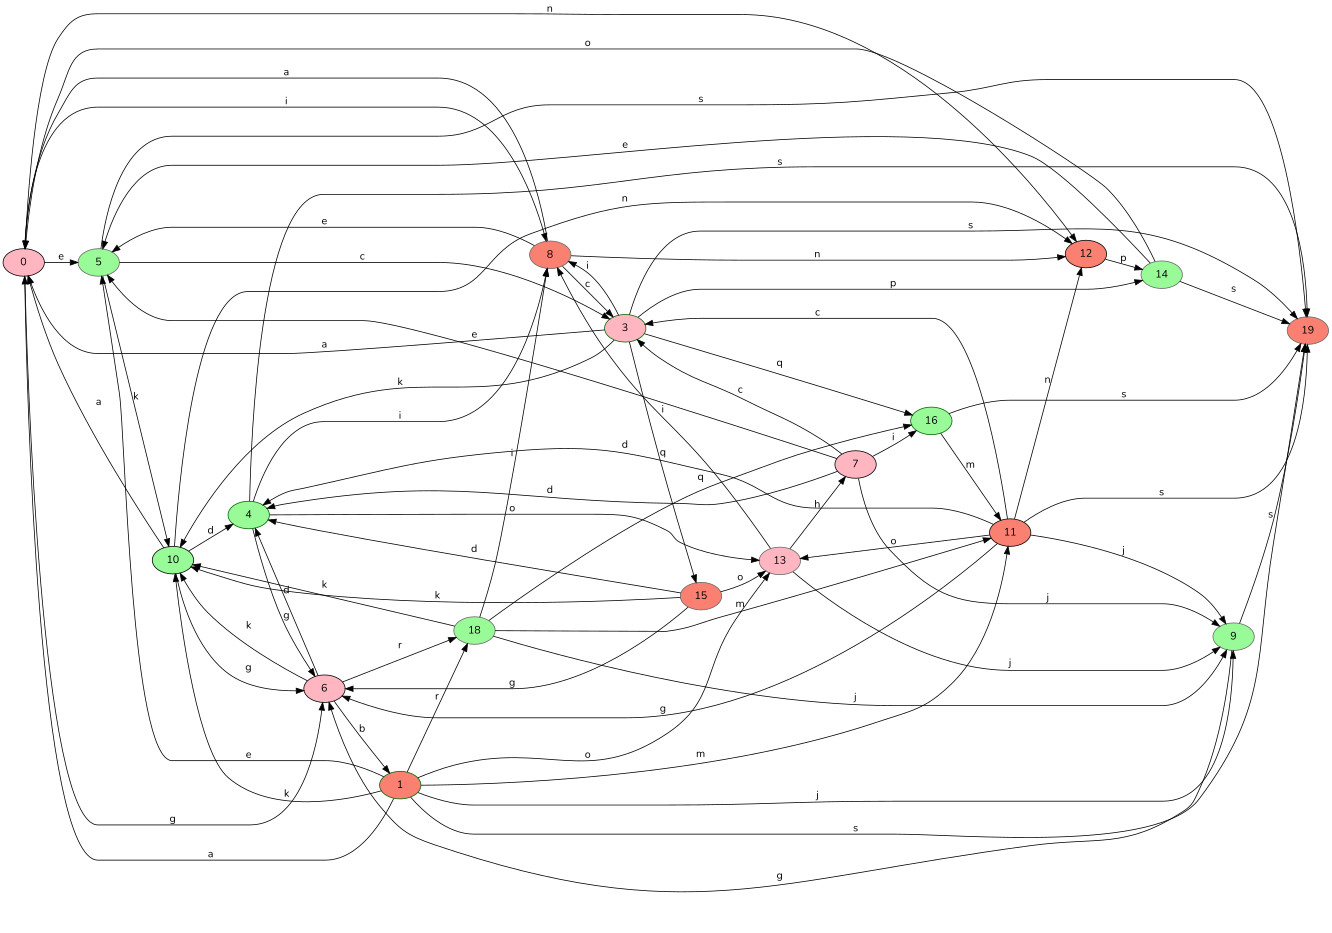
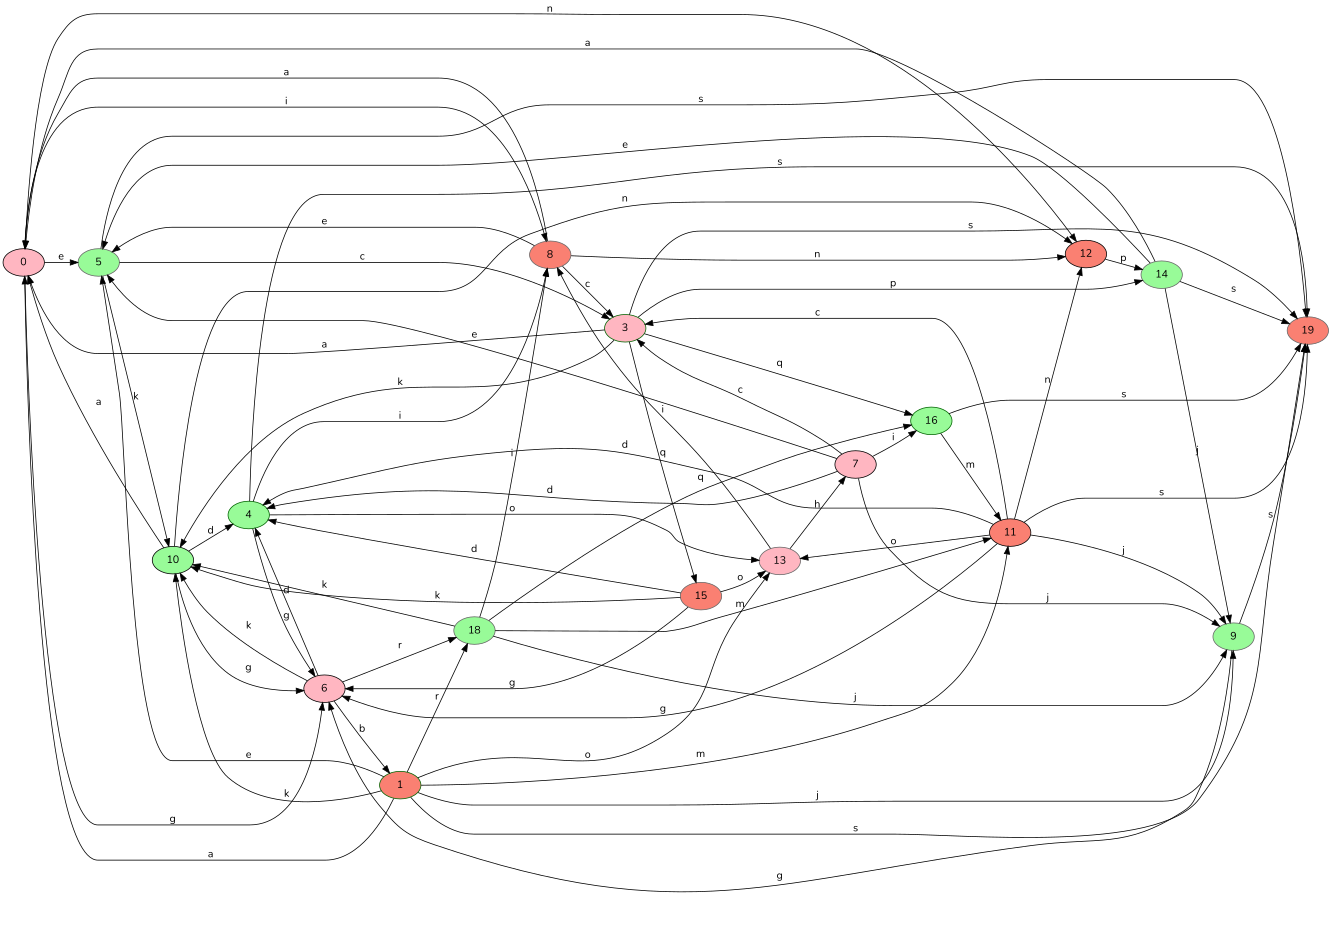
(588, 43) -> (588, 43)
(601, 287) -> none
(992, 669) -> (1197, 452)
